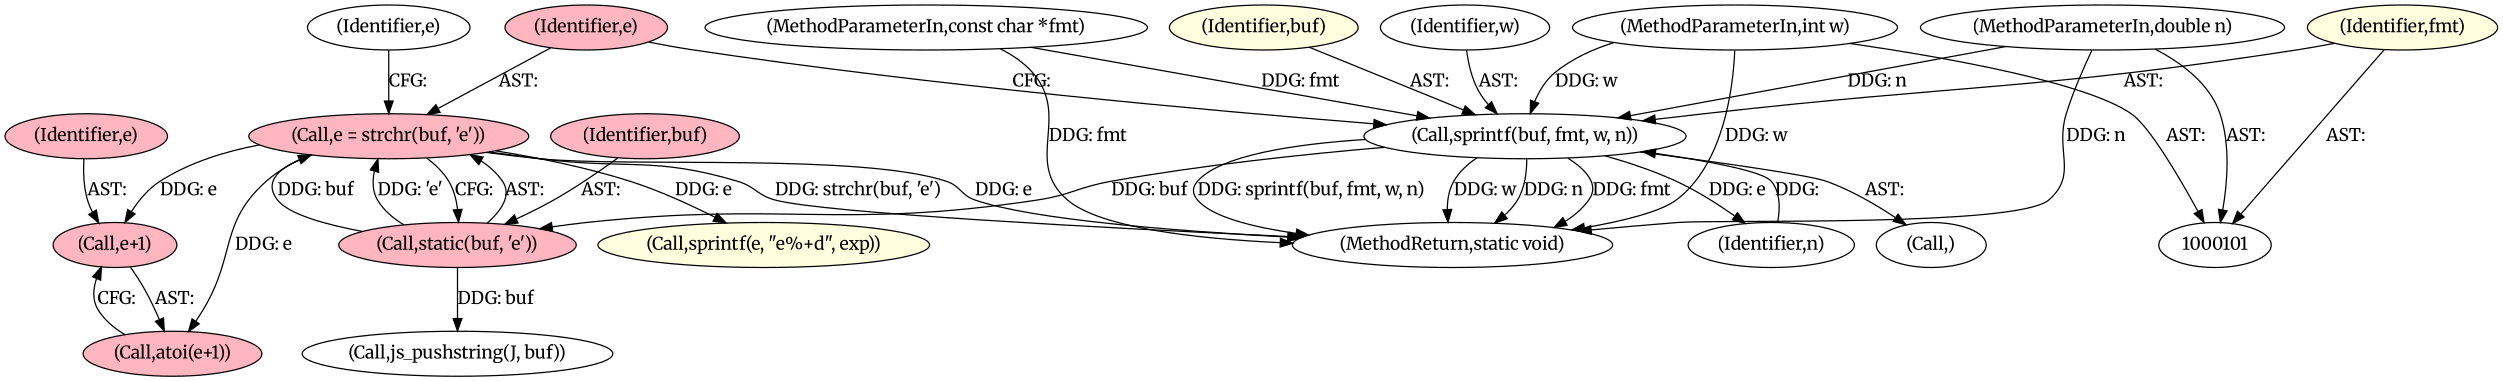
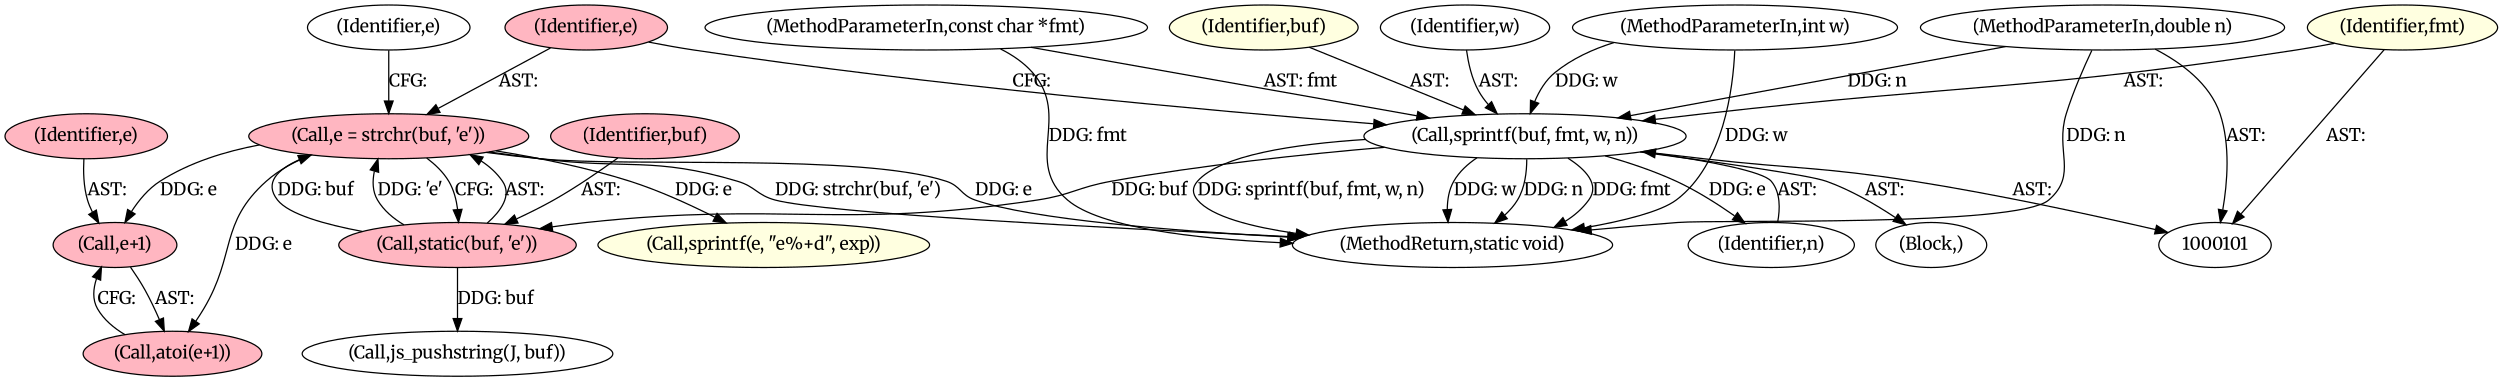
(2021, 75) -> (1901, 179)
(1301, 82) -> (1301, 82)
(1799, 191) -> (1799, 191)
(1931, 245) -> (1931, 245)
